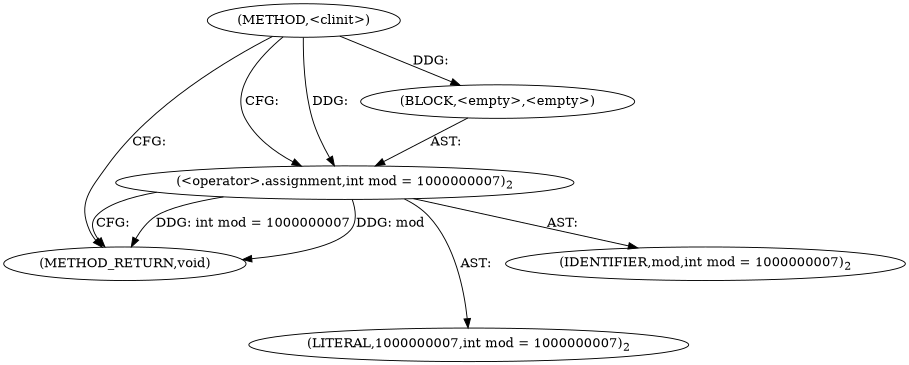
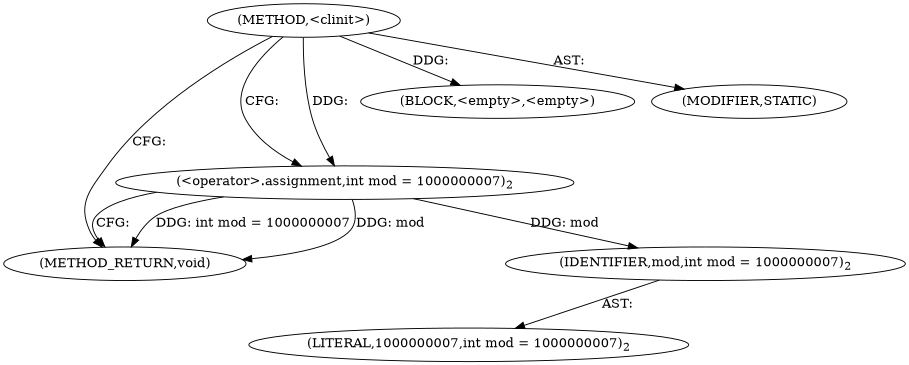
none -> (749, 102)
(426, 140) -> none
(565, 223) -> (565, 223)
(450, 250) -> (592, 303)
